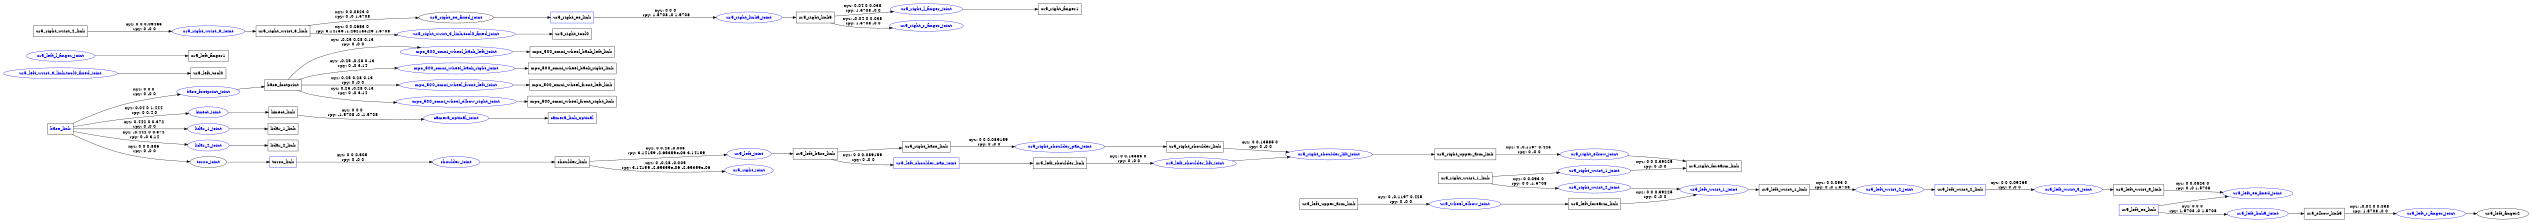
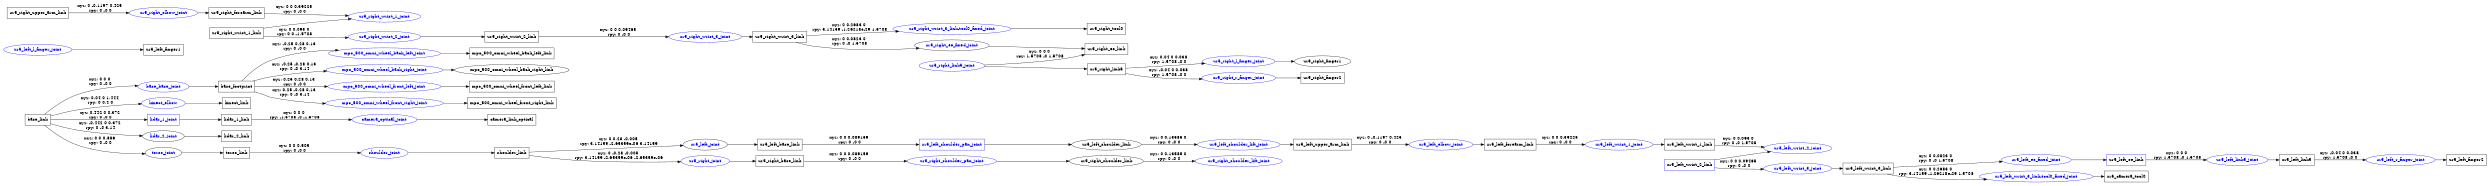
(1060, 9) -> (1323, 61)
(572, 17) -> (1106, 49)
(653, 17) -> (1033, 62)
(572, 68) -> (512, 70)
(208, 73) -> (2126, 176)
none -> (1323, 78)
(208, 92) -> (163, 87)
(456, 102) -> (384, 103)
(208, 112) -> (163, 103)
(572, 118) -> (512, 120)
(359, 119) -> (300, 120)
(61, 129) -> (38, 120)
(208, 129) -> (163, 120)
(208, 145) -> (163, 136)
(1195, 147) -> (1106, 161)
(868, 150) -> (741, 161)
(749, 154) -> (705, 145)
(1402, 154) -> none
(1260, 159) -> (1285, 145)
(283, 162) -> (237, 153)
(1060, 163) -> (1106, 145)
(1657, 170) -> (305, 15)
none -> (1935, 179)
(1654, 189) -> (451, 37)
(1928, 190) -> (1741, 156)
(2192, 201) -> (2087, 160)
(1465, 204) -> (1441, 145)
(2324, 214) -> (2297, 160)
(2503, 214) -> (2466, 160)
